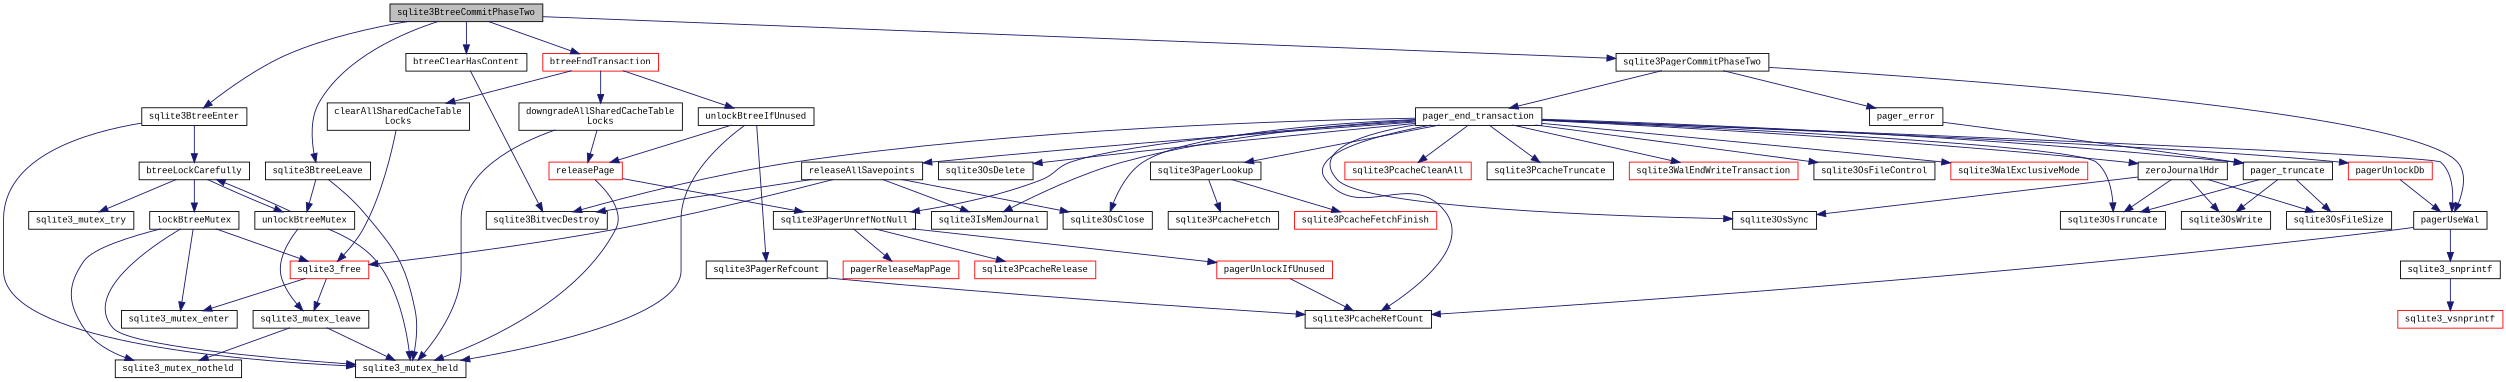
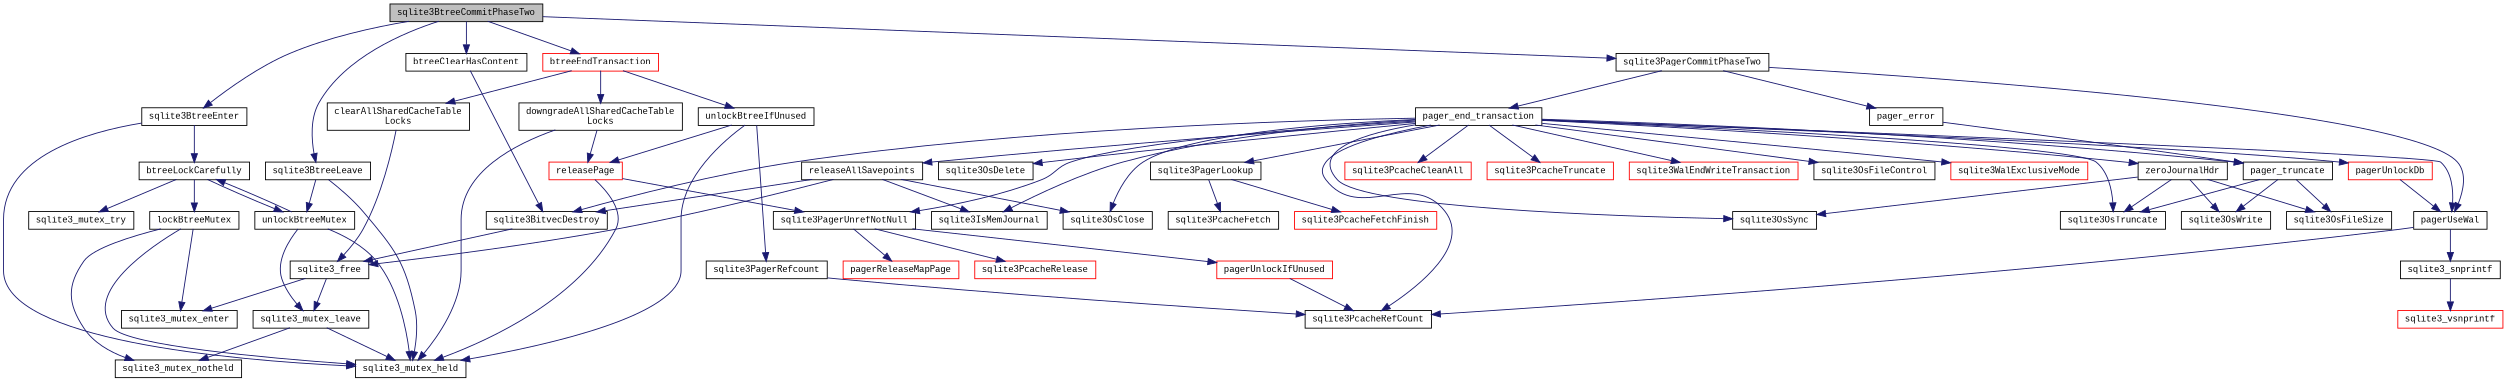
(1550, 171) -> (1550, 171)
(258, 244) -> (442, 244)
(329, 270) -> (329, 270)
